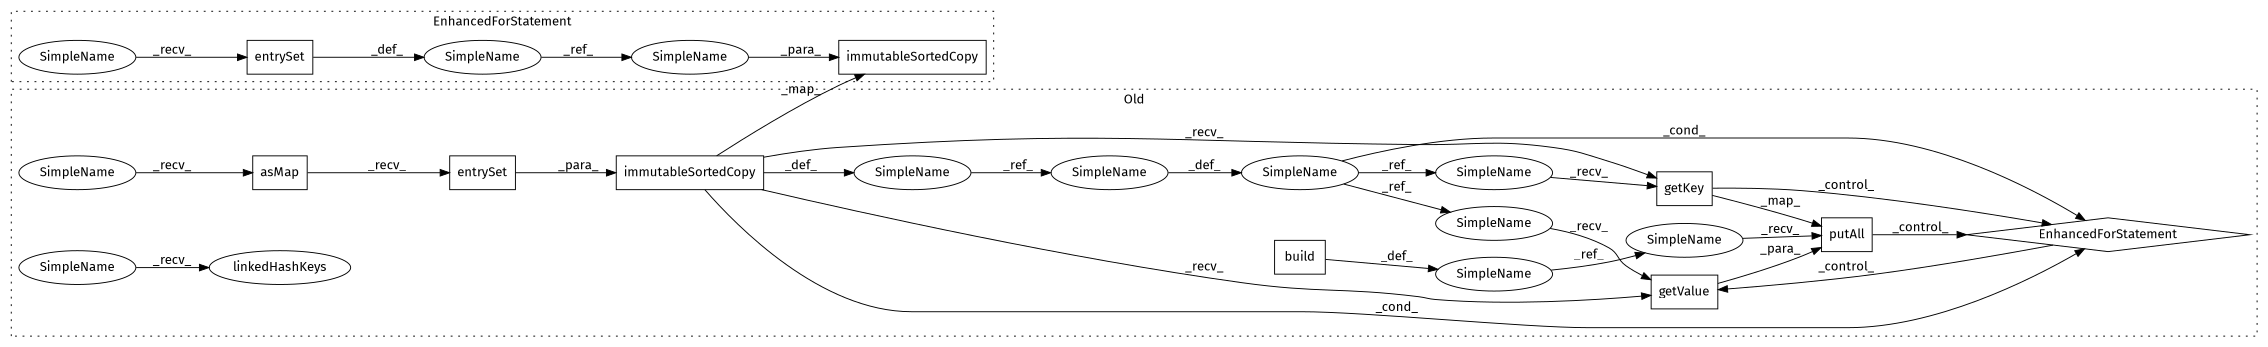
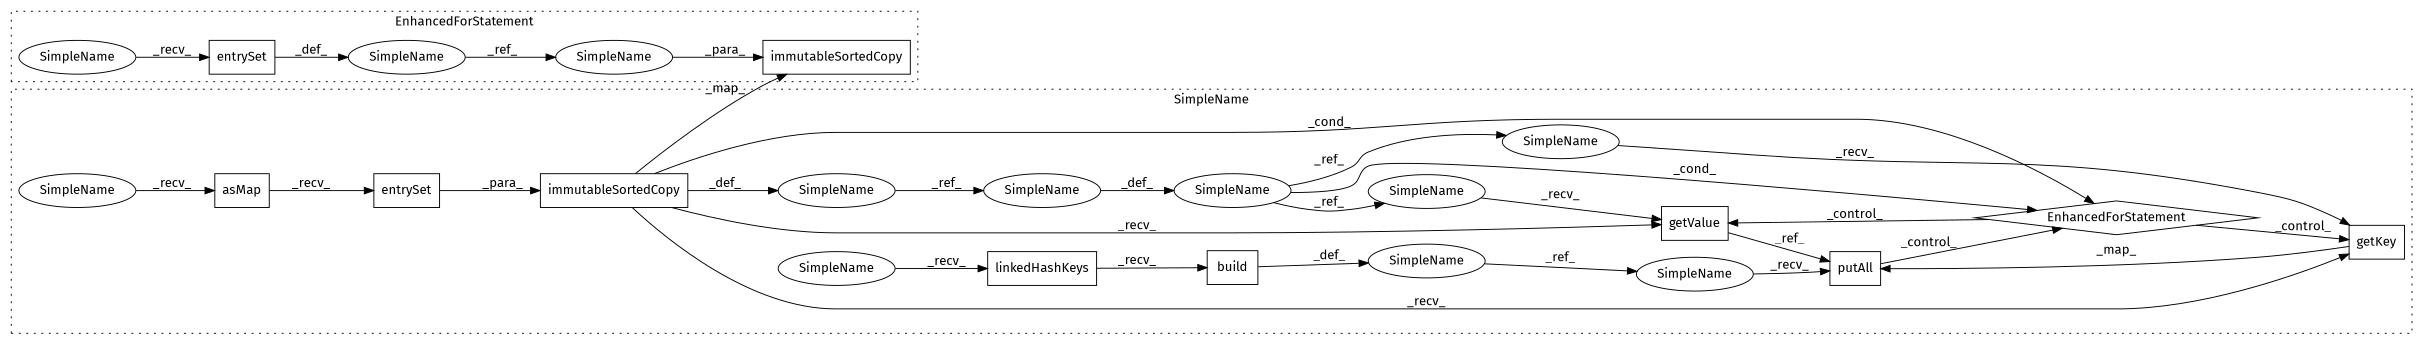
(1134, 100) -> (1212, 100)
(1878, 198) -> (2268, 232)
(1781, 249) -> (1790, 239)
(280, 268) -> (1042, 269)
none -> (1147, 268)
